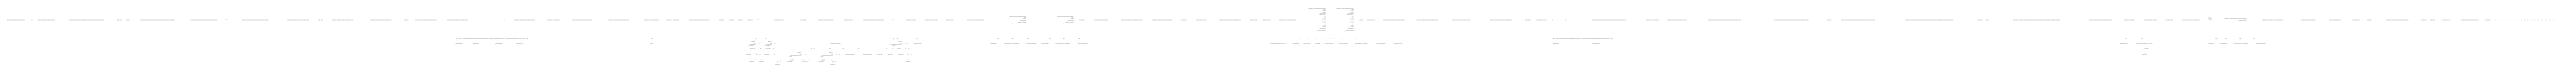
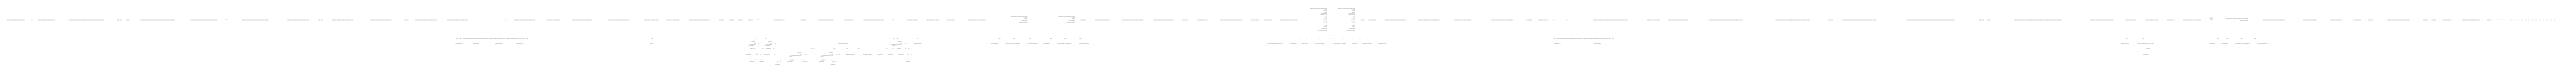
(1329, 44) -> none
